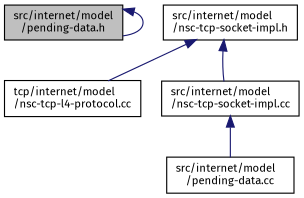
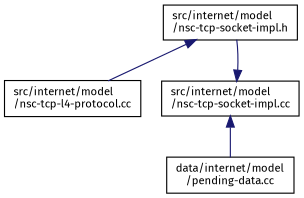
(64, 23) -> none
(223, 66) -> (238, 55)
(73, 99) -> (73, 99)
(230, 175) -> (230, 175)
